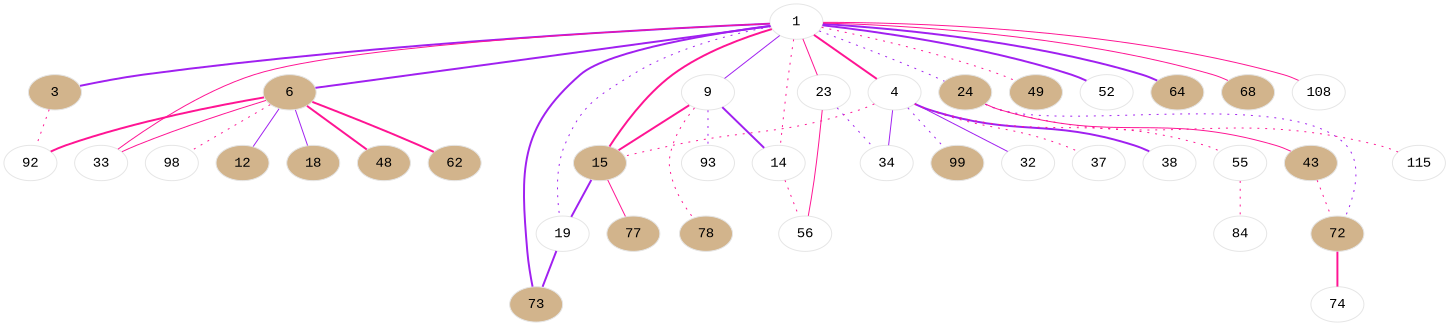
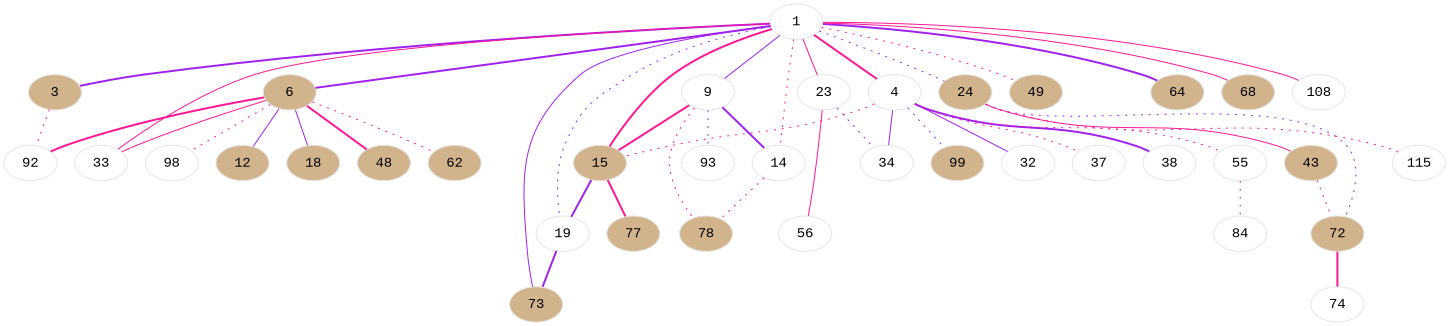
(569, 86) -> (569, 86)
(1107, 92) -> none
(373, 126) -> (373, 126)
(617, 198) -> (617, 198)
(792, 198) -> (742, 198)
